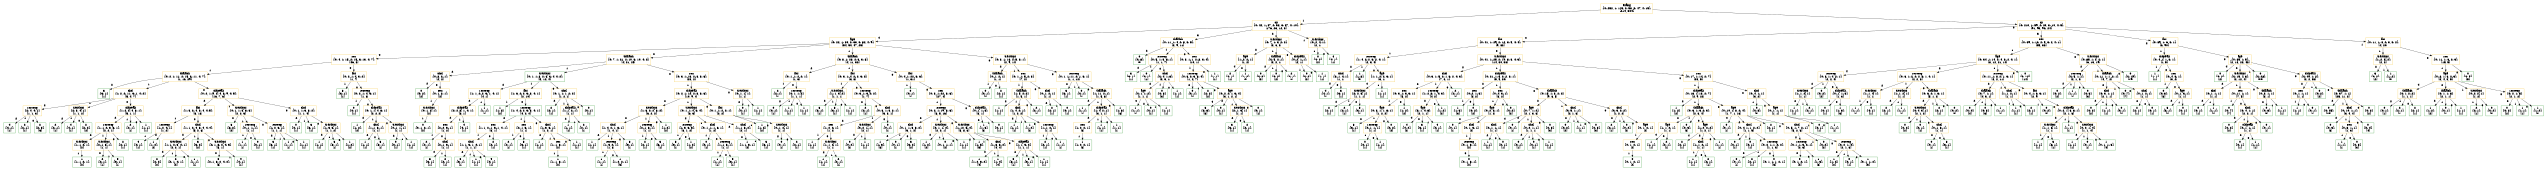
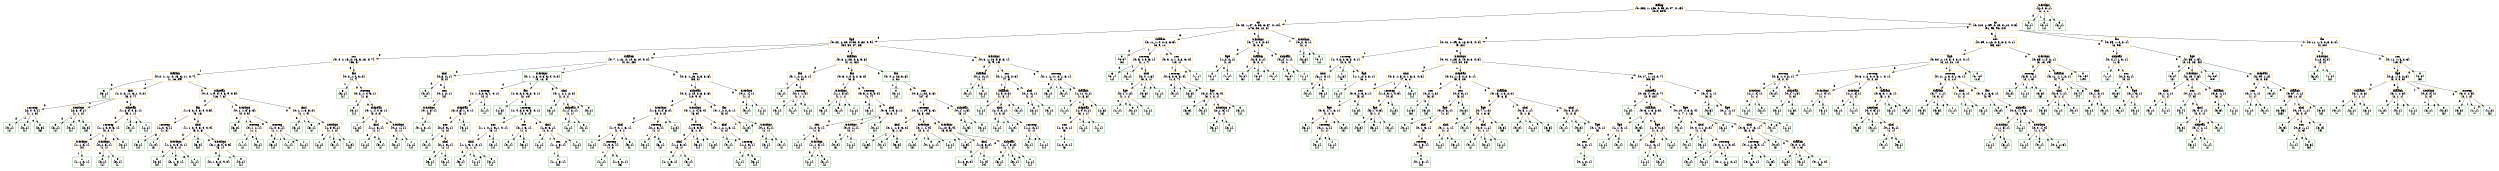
(910, 77) -> (896, 77)
(1372, 85) -> none
(718, 120) -> (688, 136)
(1846, 145) -> (1798, 145)
